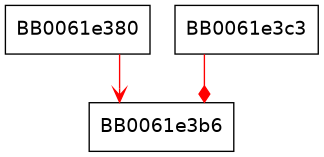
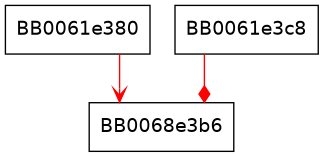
(247, 30) -> (247, 30)
(161, 127) -> (161, 127)
